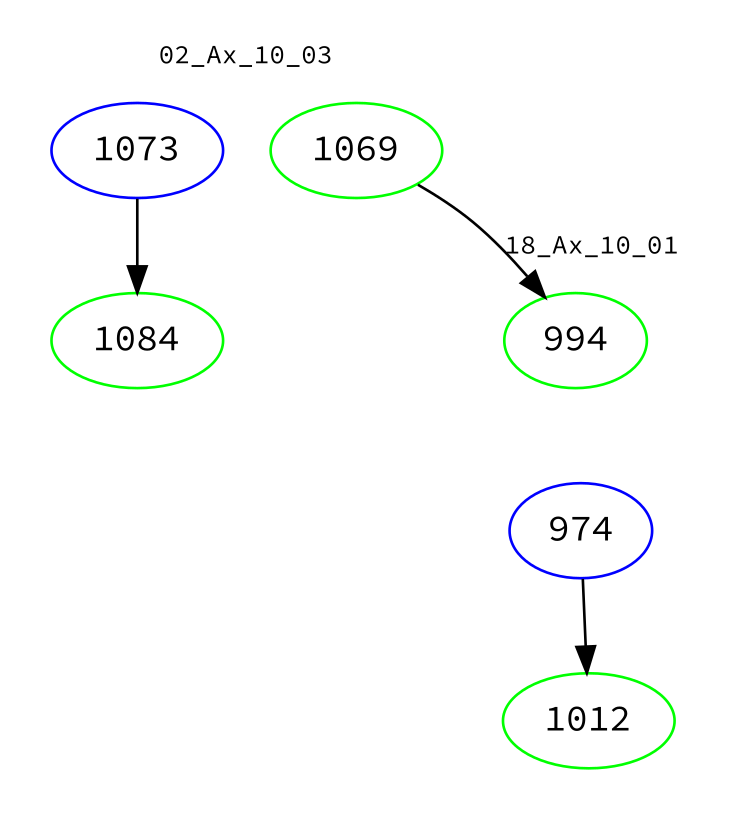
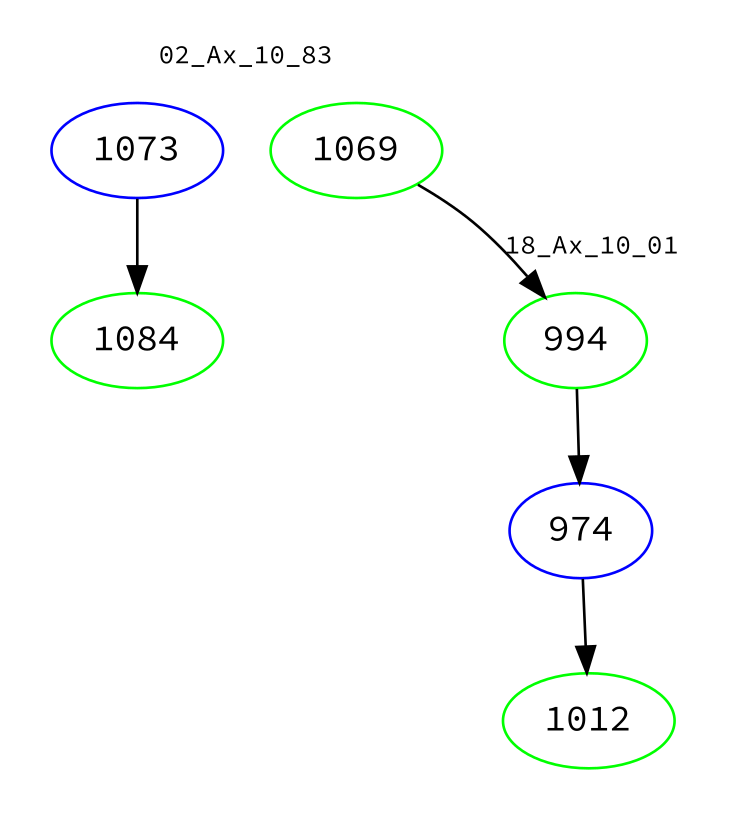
(247, 57) -> (247, 57)
none -> (578, 423)
